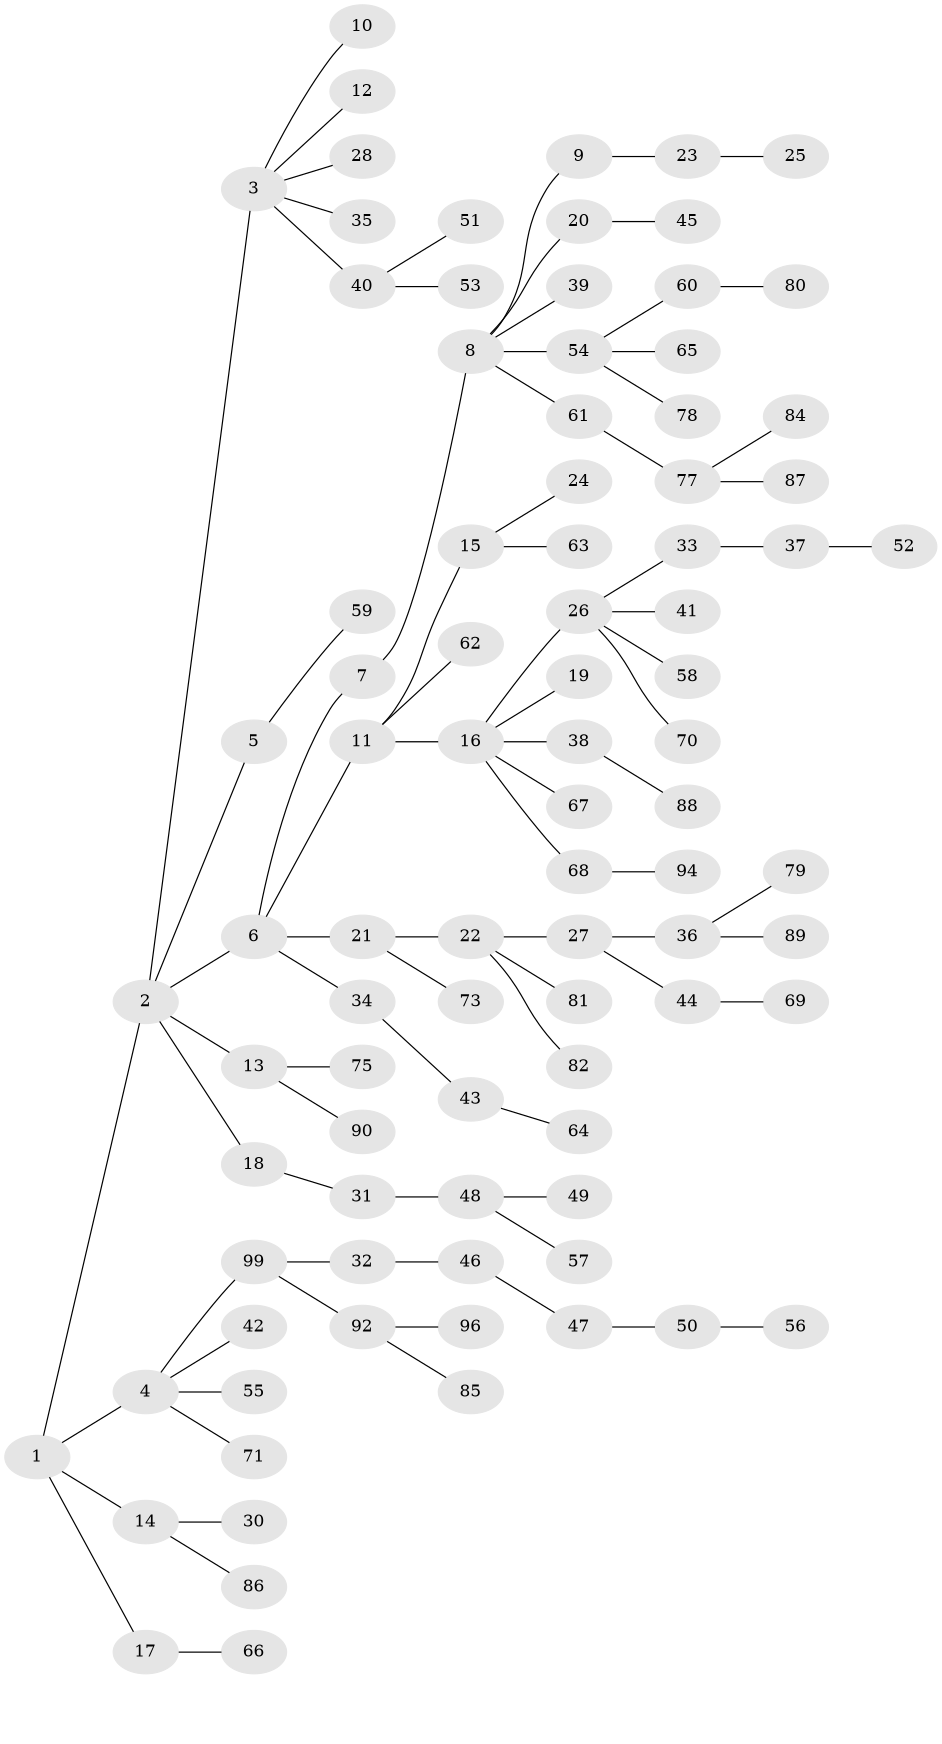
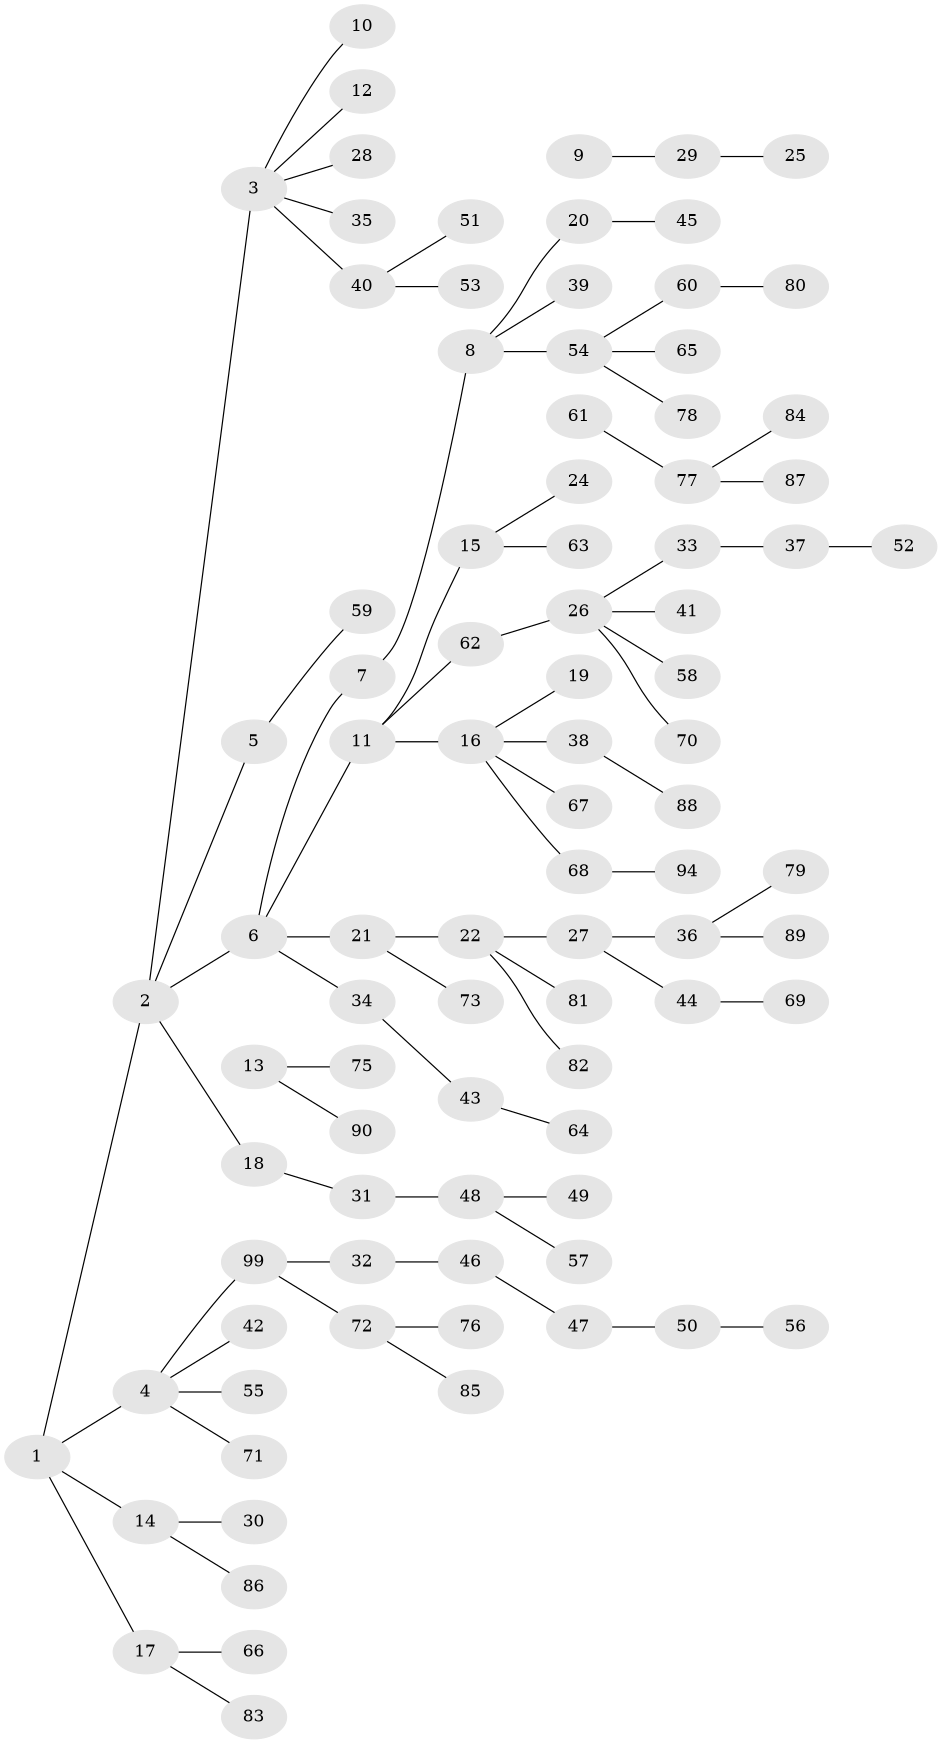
(688, 157) -> (688, 157)
(525, 254) -> none
(525, 384) -> none
(522, 675) -> (525, 628)
(200, 1034) -> none
(362, 1327) -> (362, 1327)
(471, 1327) -> (471, 1327)
none -> (254, 1717)
